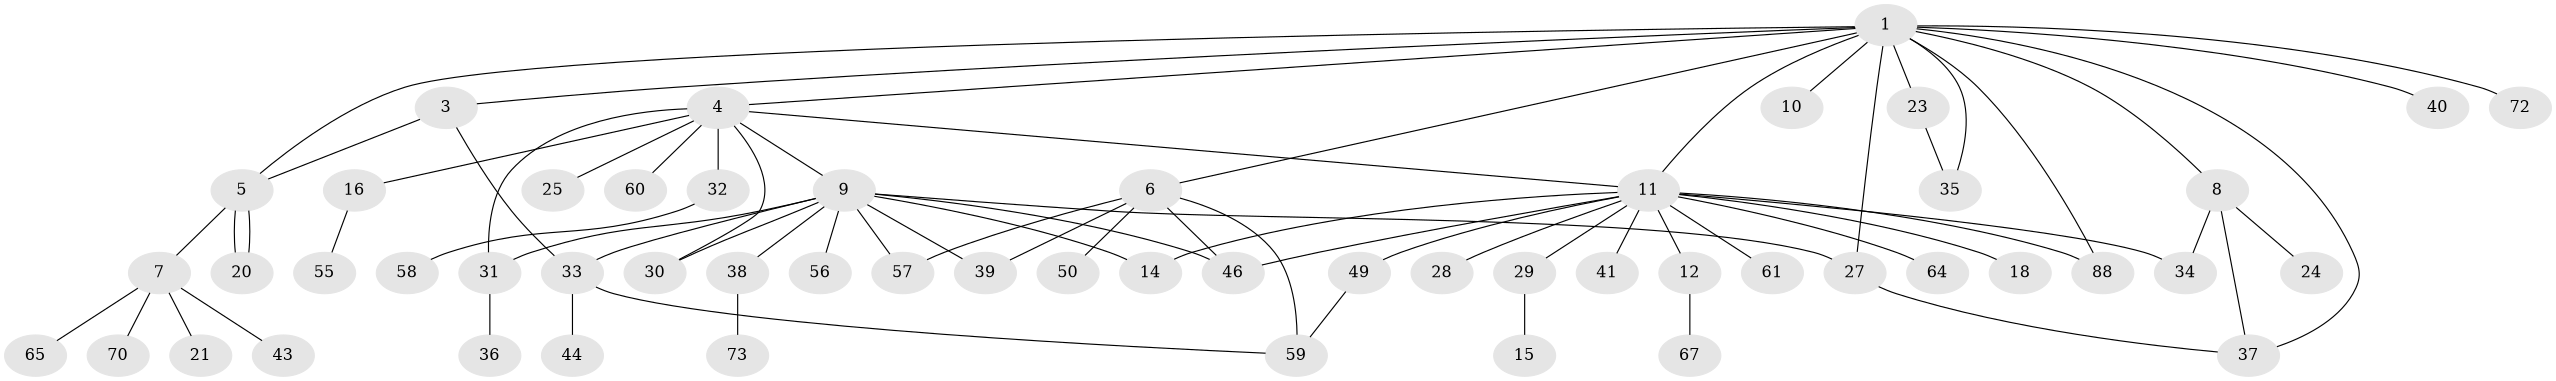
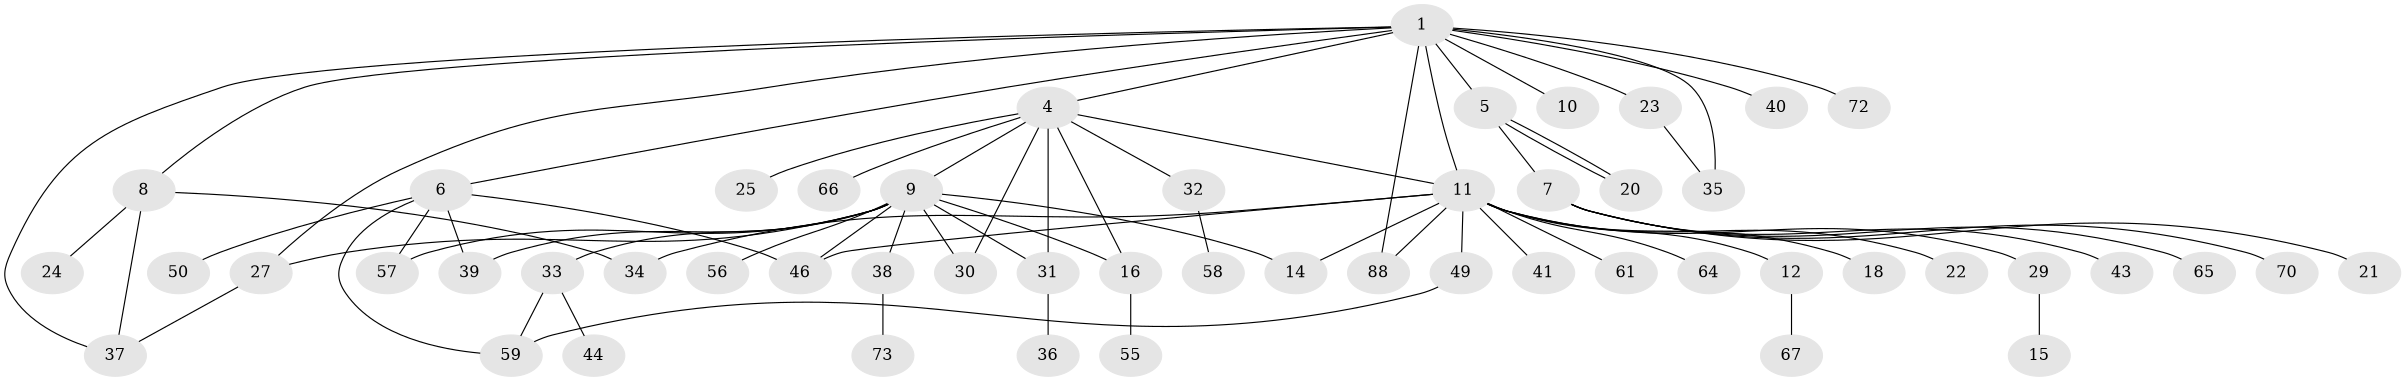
(446, 108) -> none
(636, 190) -> (829, 190)
none -> (1015, 225)
(1442, 273) -> (1957, 273)
